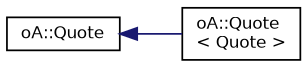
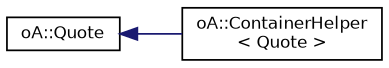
(241, 34) -> (282, 34)
